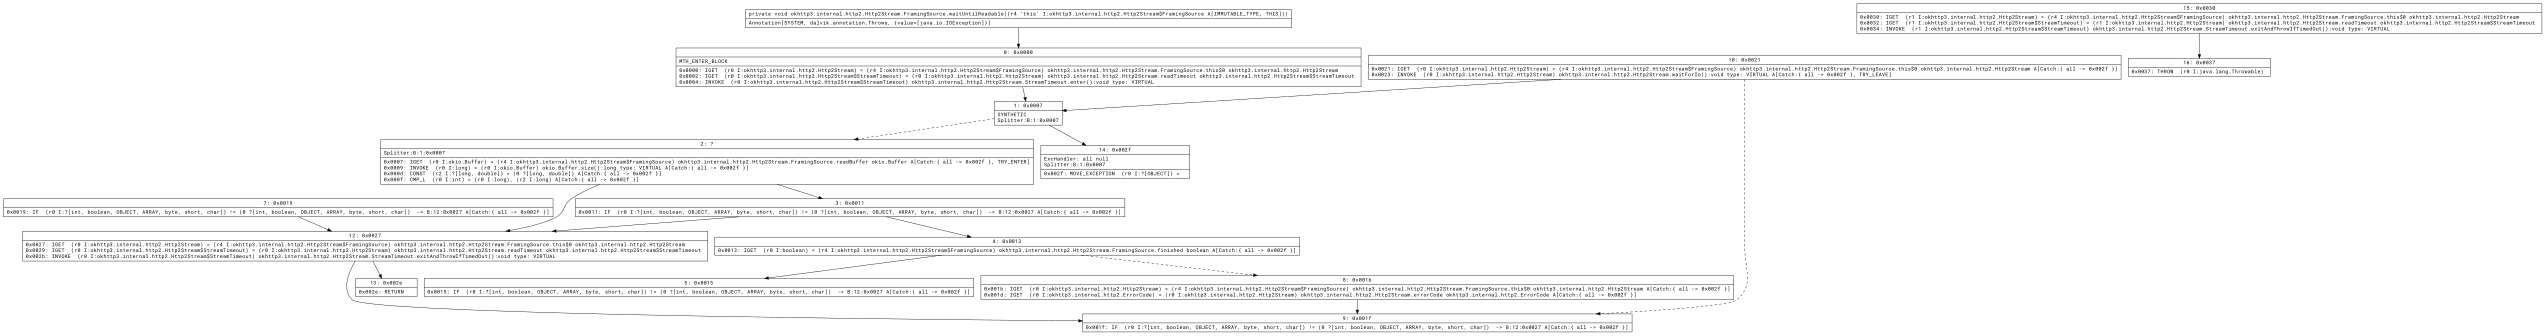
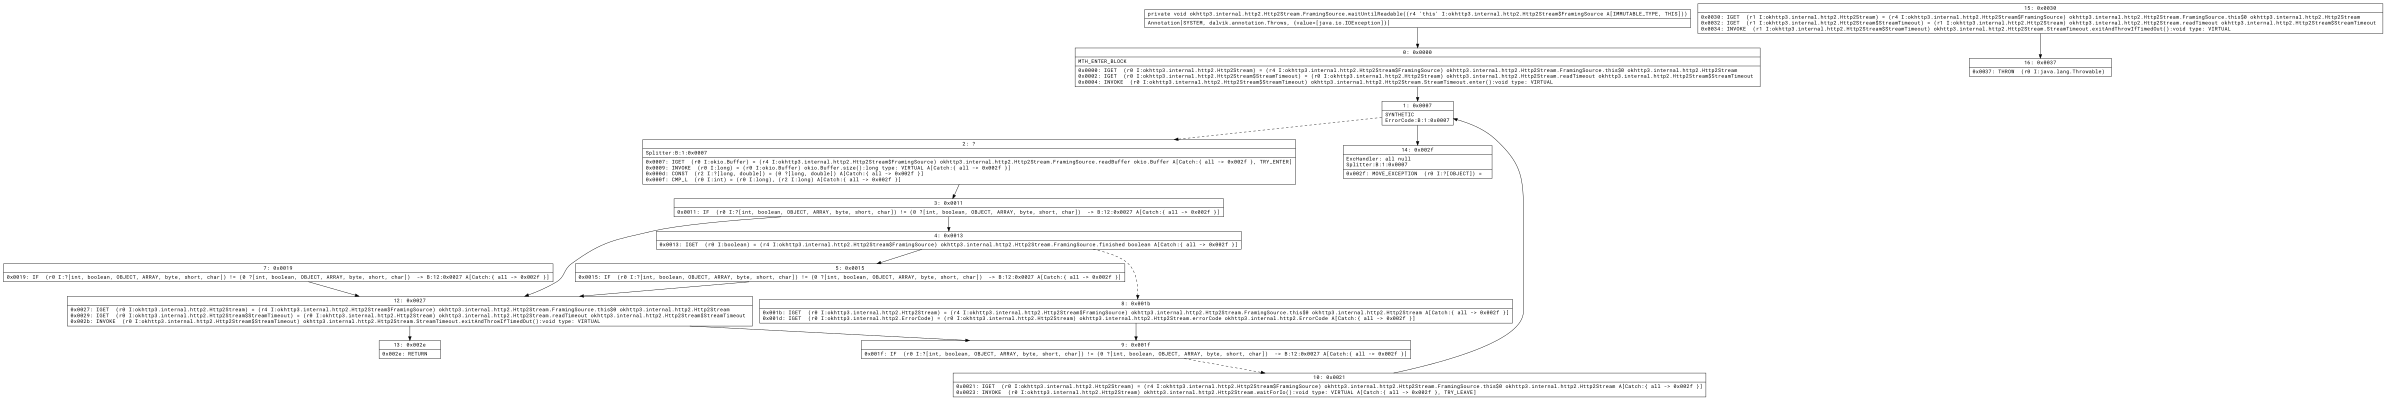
(1028, 120) -> (1418, 120)
(559, 215) -> (666, 289)
(1746, 260) -> (1223, 365)
